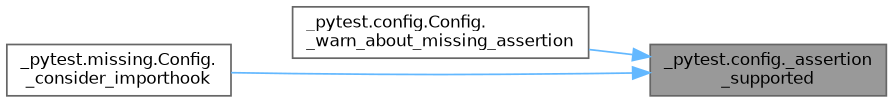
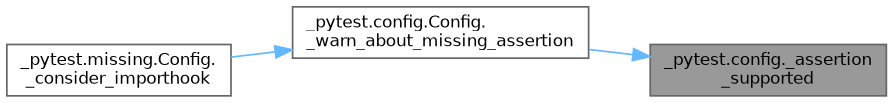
(432, 75) -> (253, 54)
